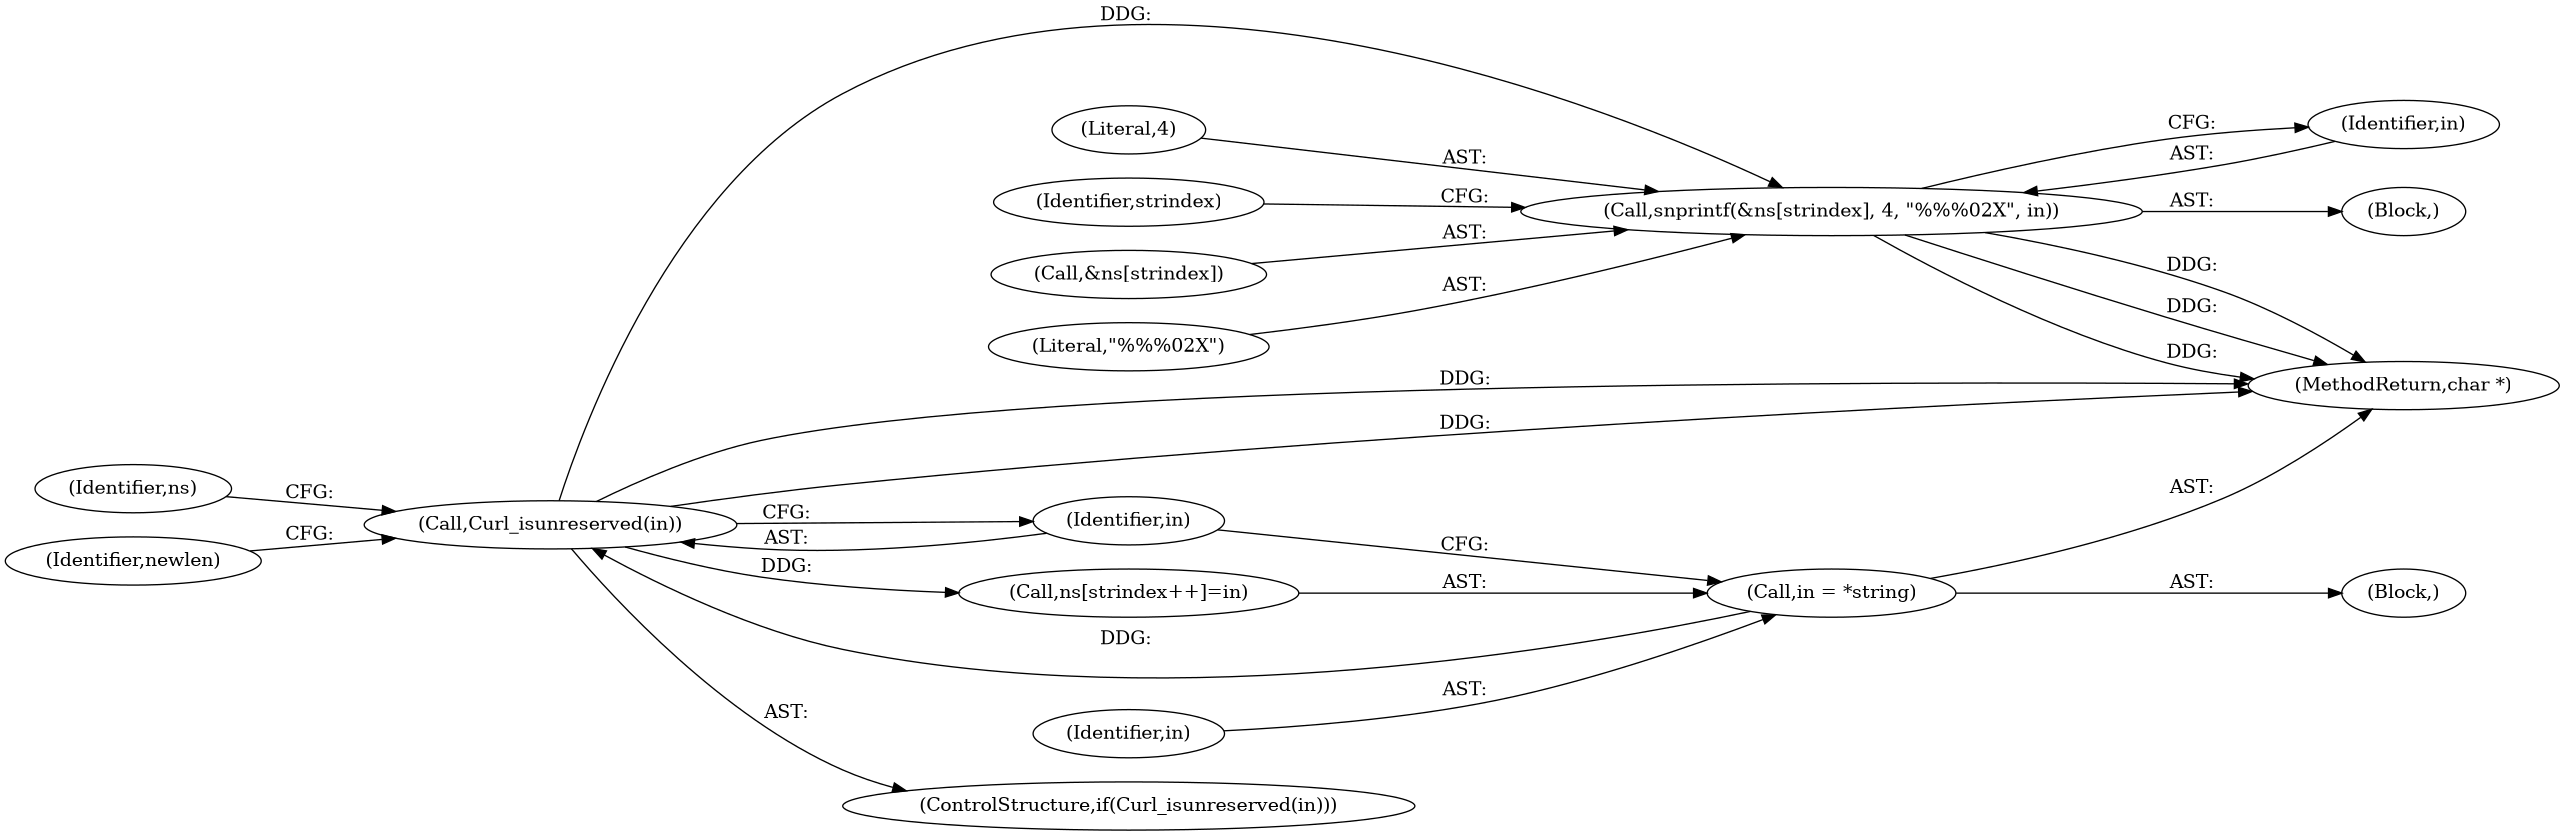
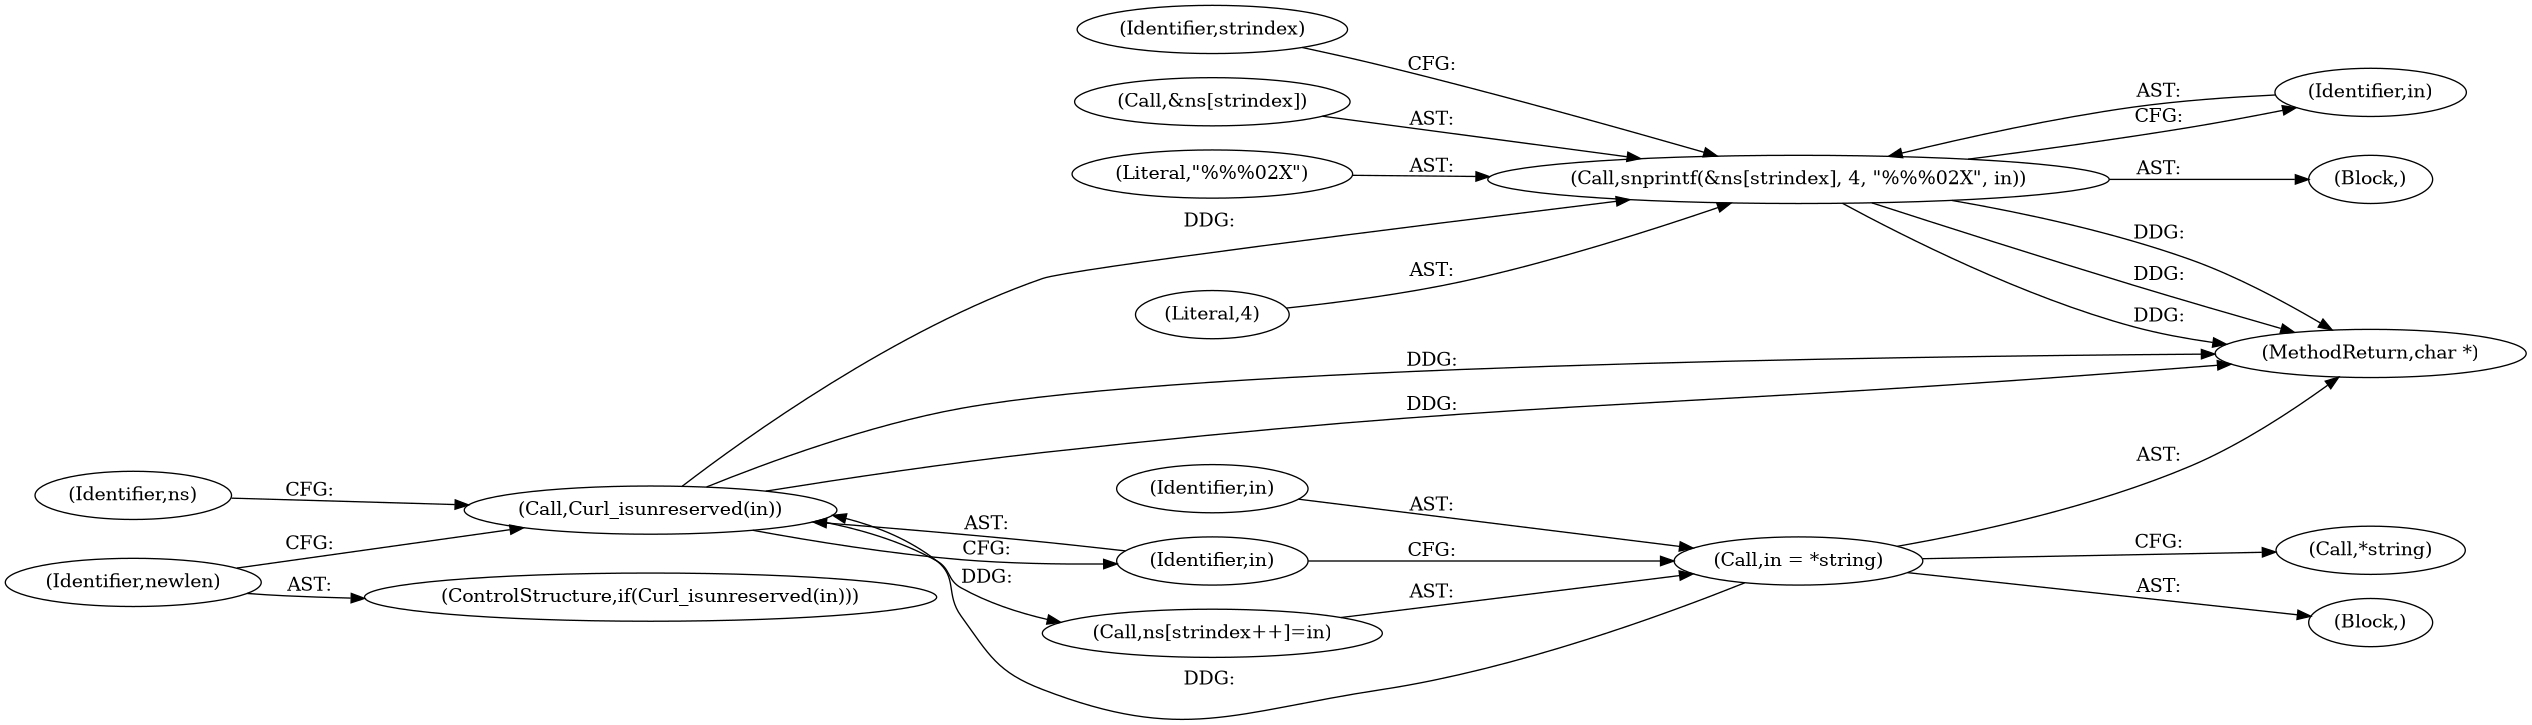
none -> (2371, 550)
(716, 691) -> (299, 596)
